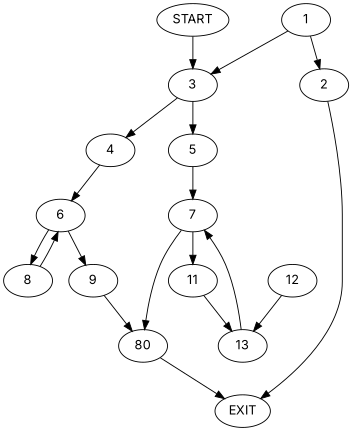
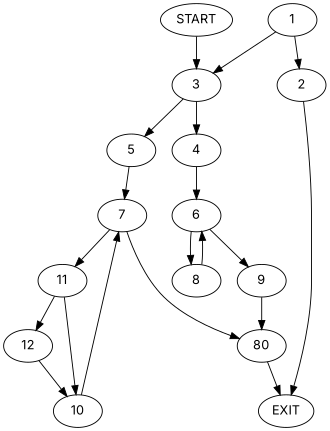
none -> (47, 309)
(243, 346) -> (78, 411)
